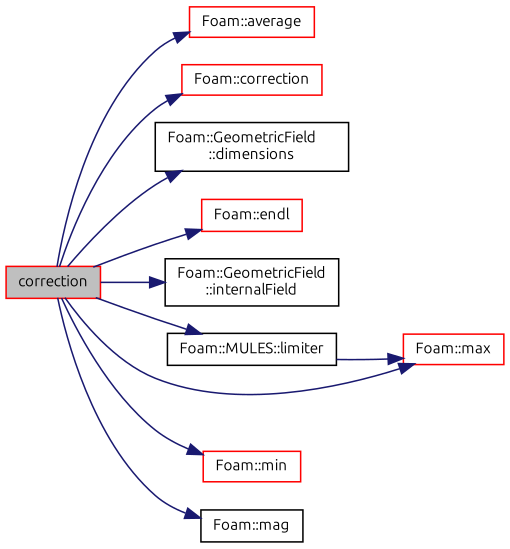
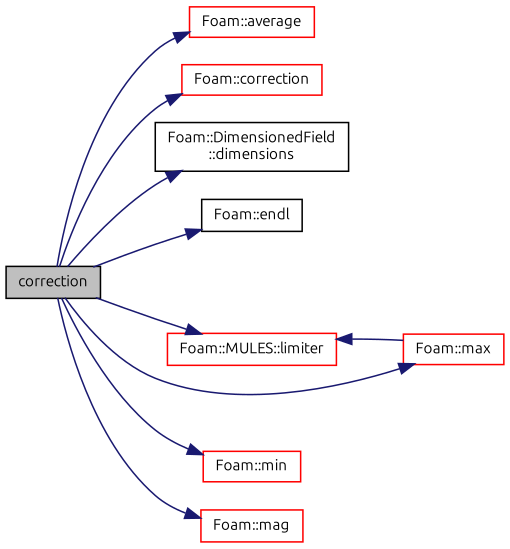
(252, 147) -> (252, 147)
(252, 215) -> (252, 215)
(53, 282) -> (53, 282)
(252, 282) -> none
(252, 349) -> (252, 349)
(362, 360) -> (378, 339)
(252, 526) -> (252, 526)
